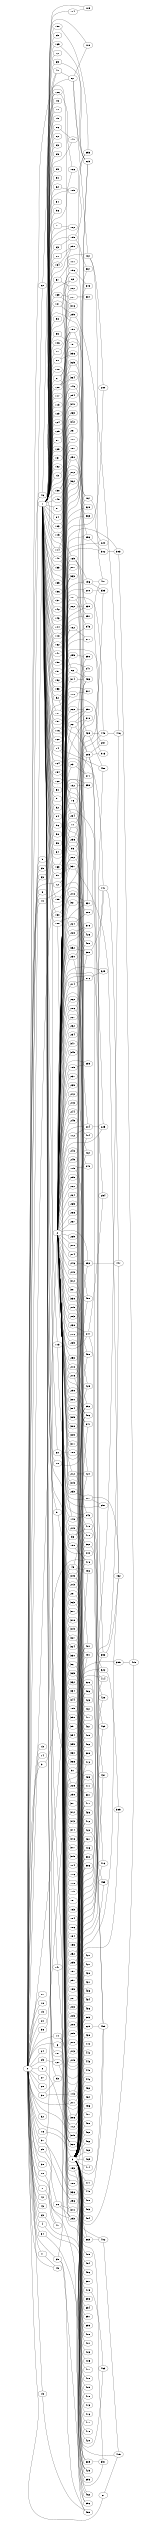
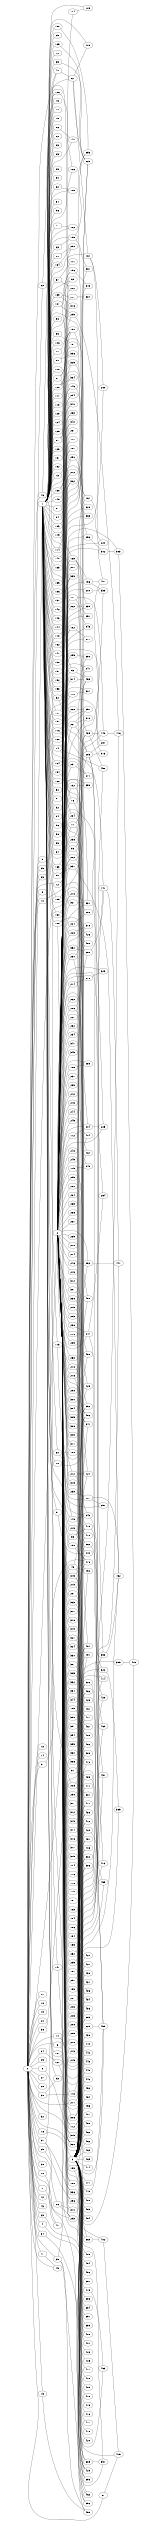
(49, 251) -> (68, 216)
(62, 1260) -> (60, 1040)
(51, 2061) -> (51, 2057)
